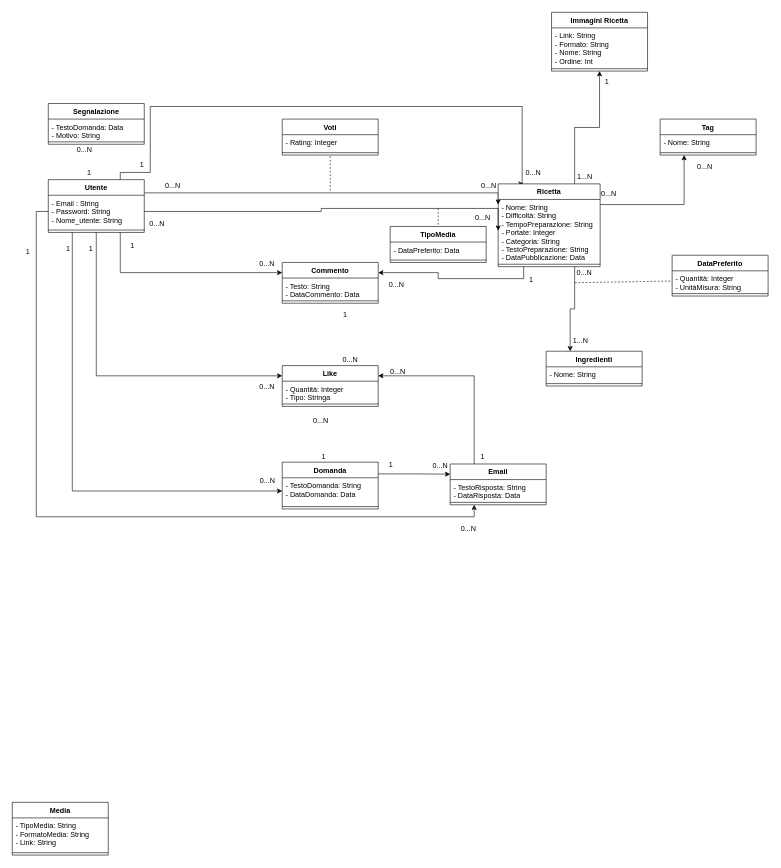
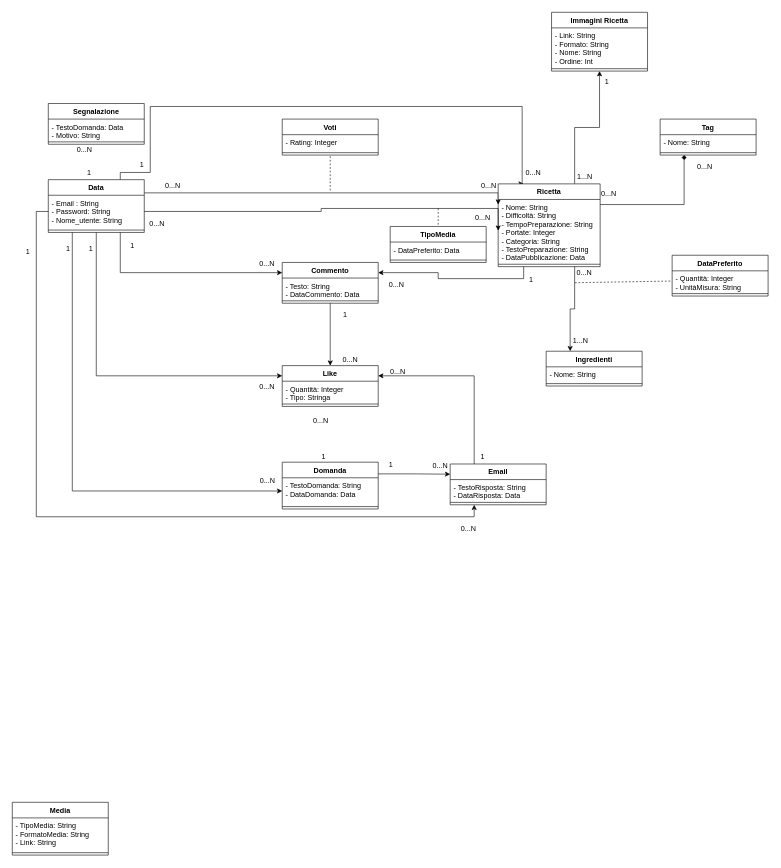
(684, 160) -> (684, 161)
(96, 188) -> (96, 188)
none -> (330, 360)
